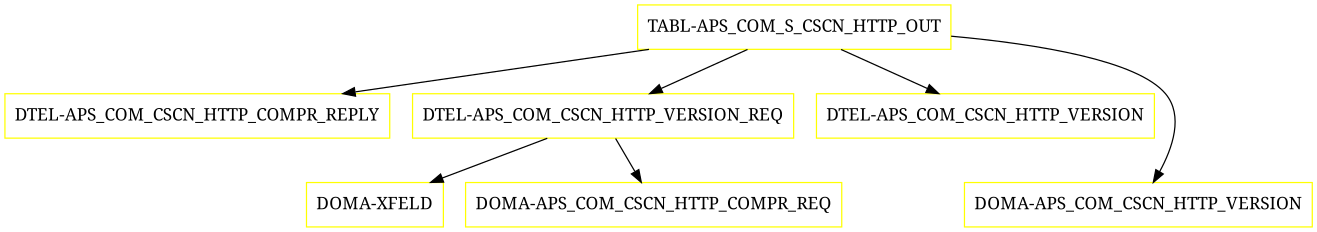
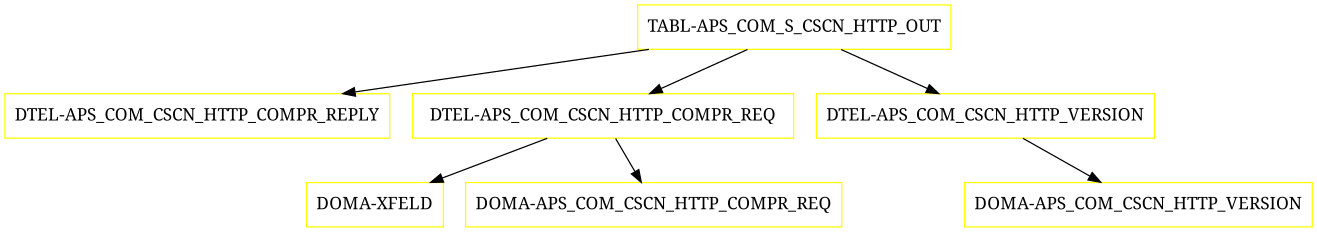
(1103, 62) -> (1056, 157)
(603, 116) -> (603, 116)
